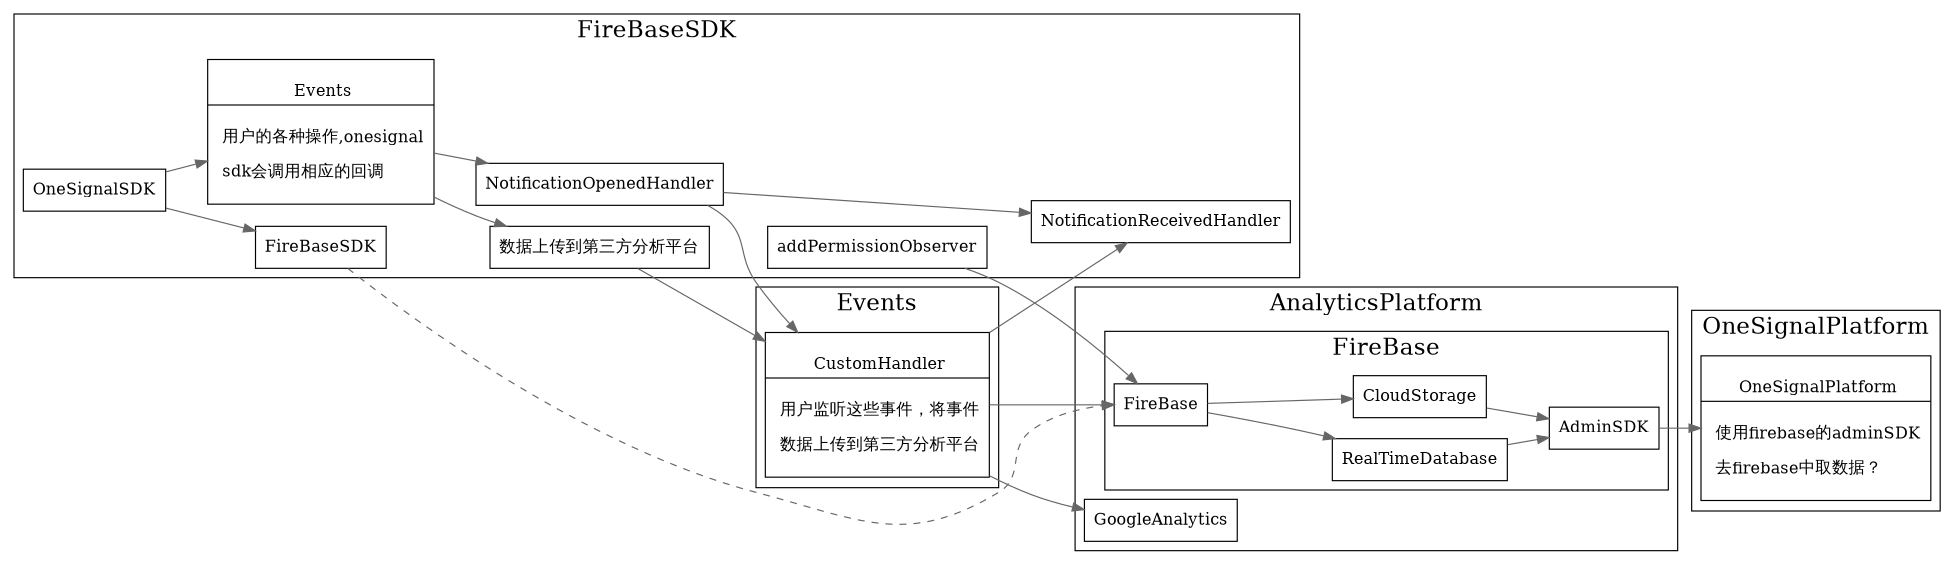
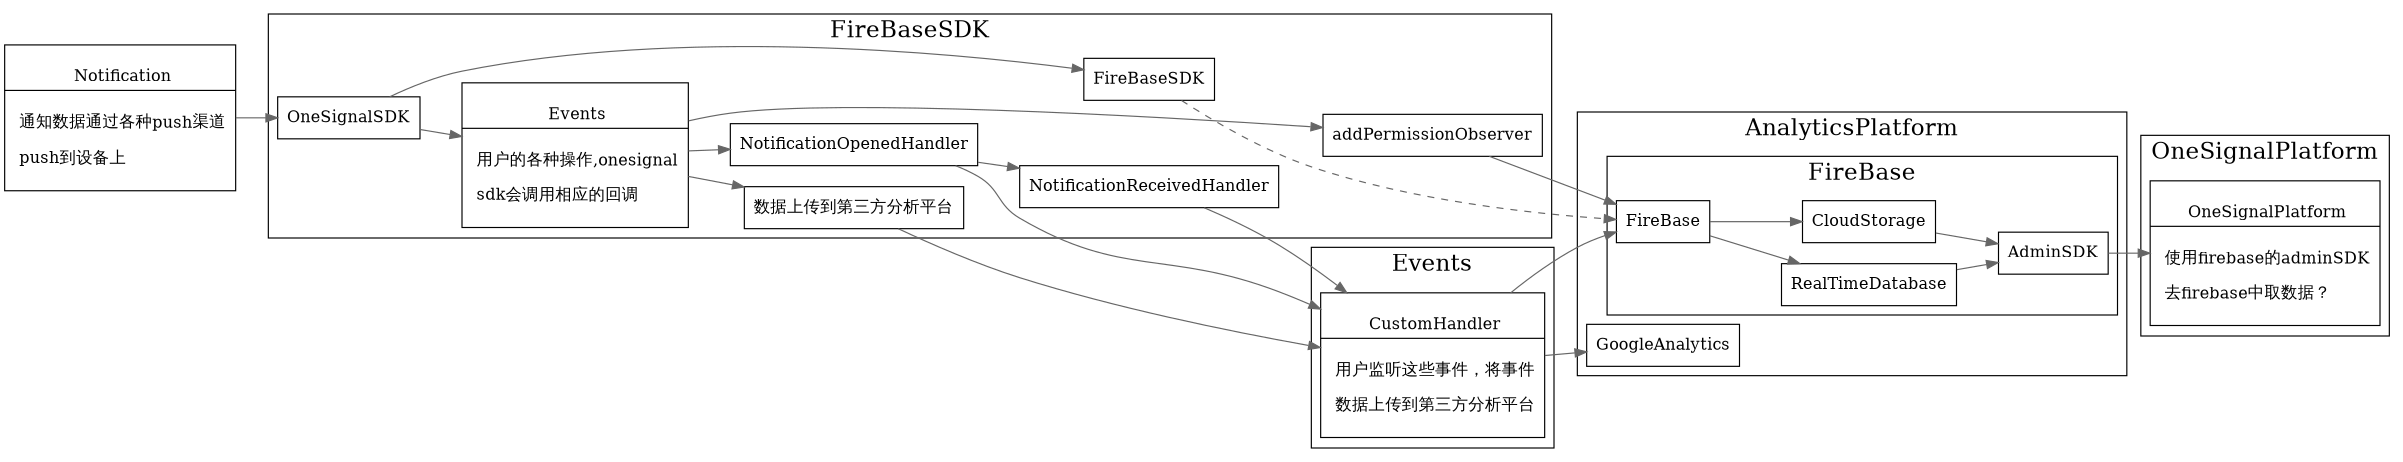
none -> (999, 110)
none -> (120, 118)
(1053, 291) -> (1280, 246)
